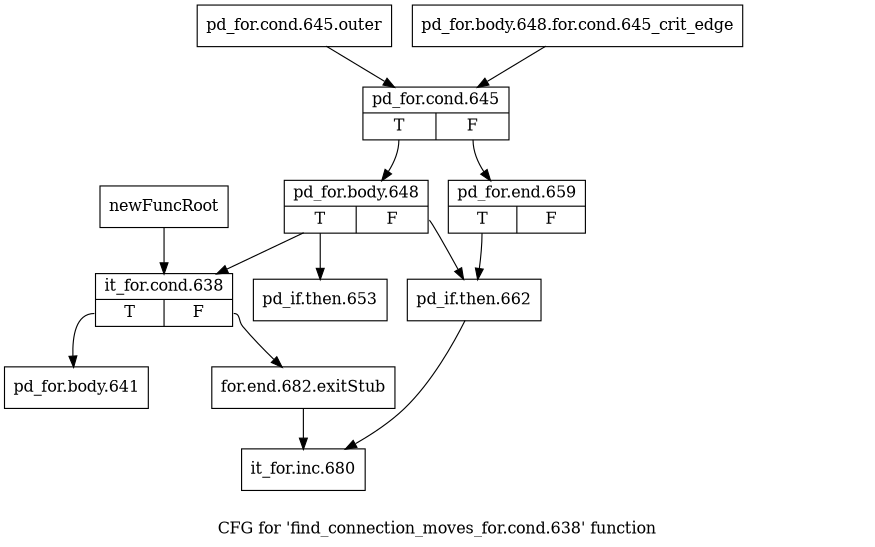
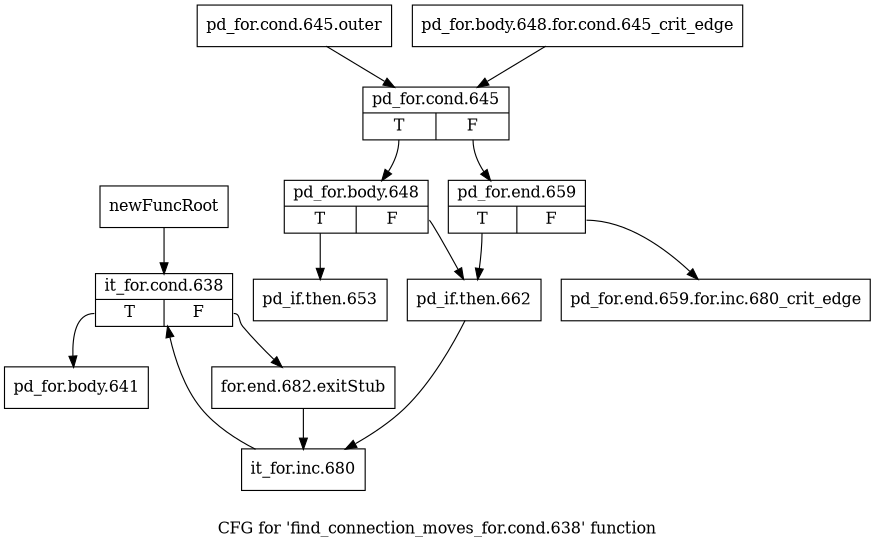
(265, 251) -> (198, 404)
none -> (716, 300)
